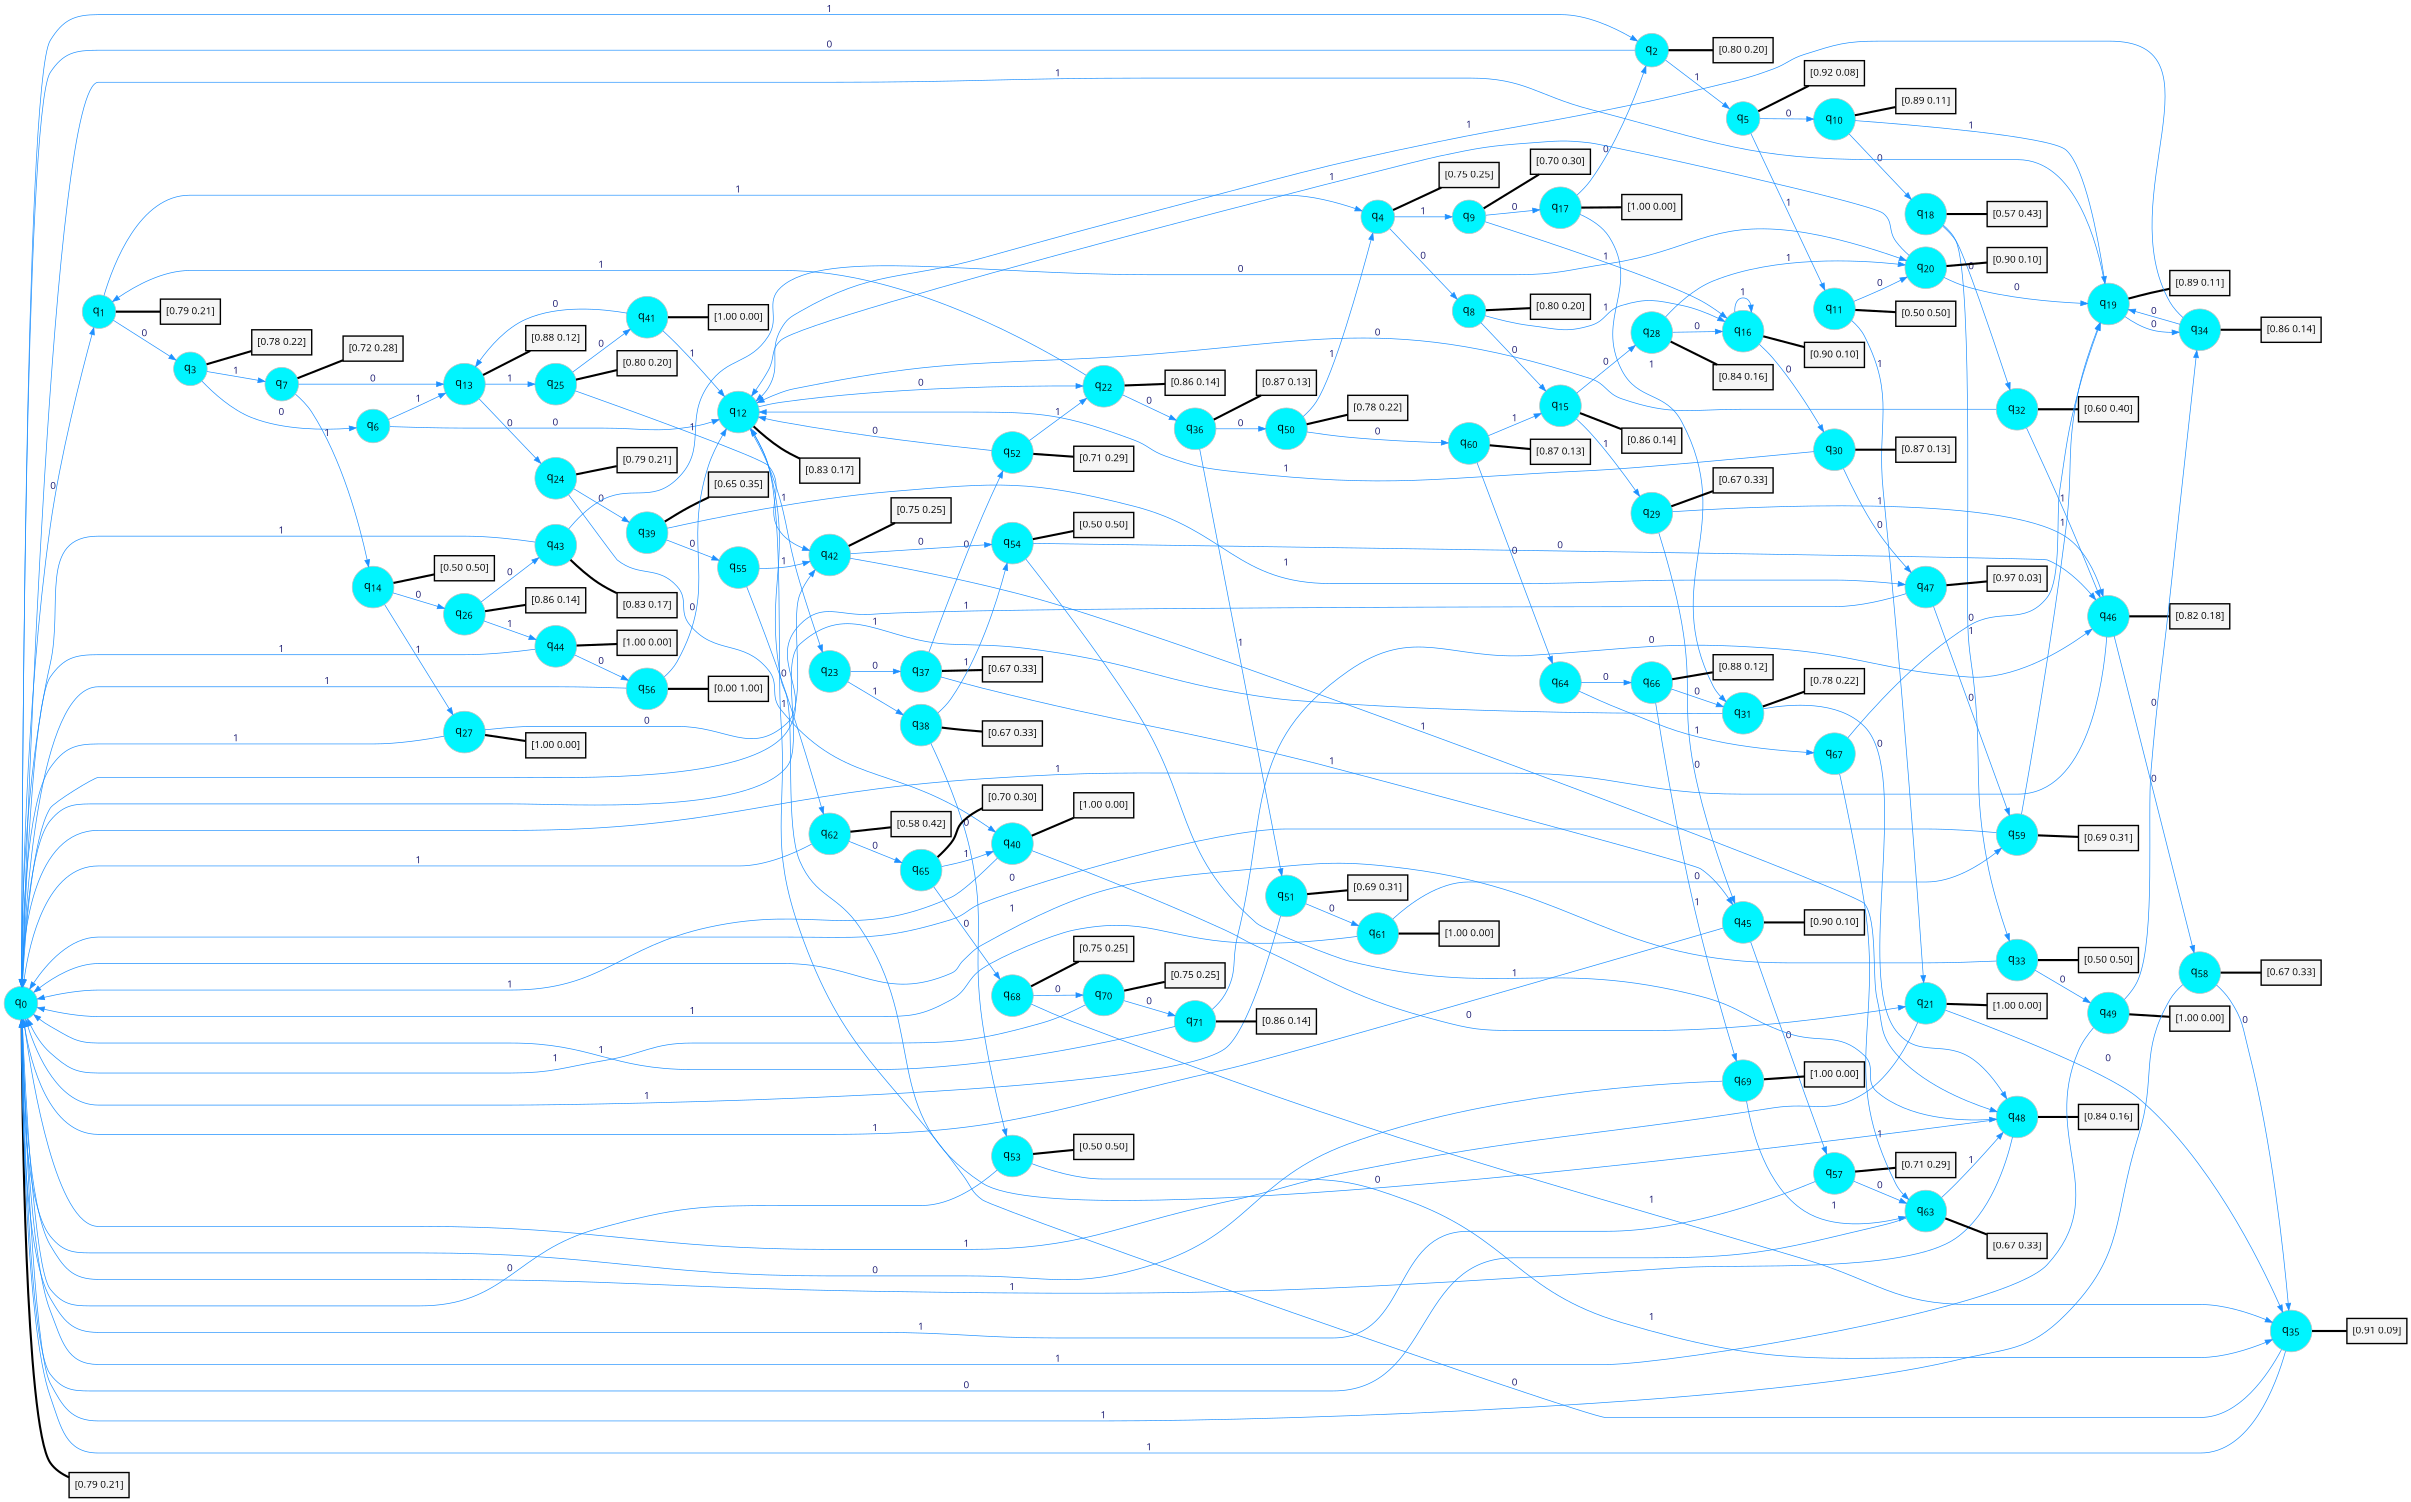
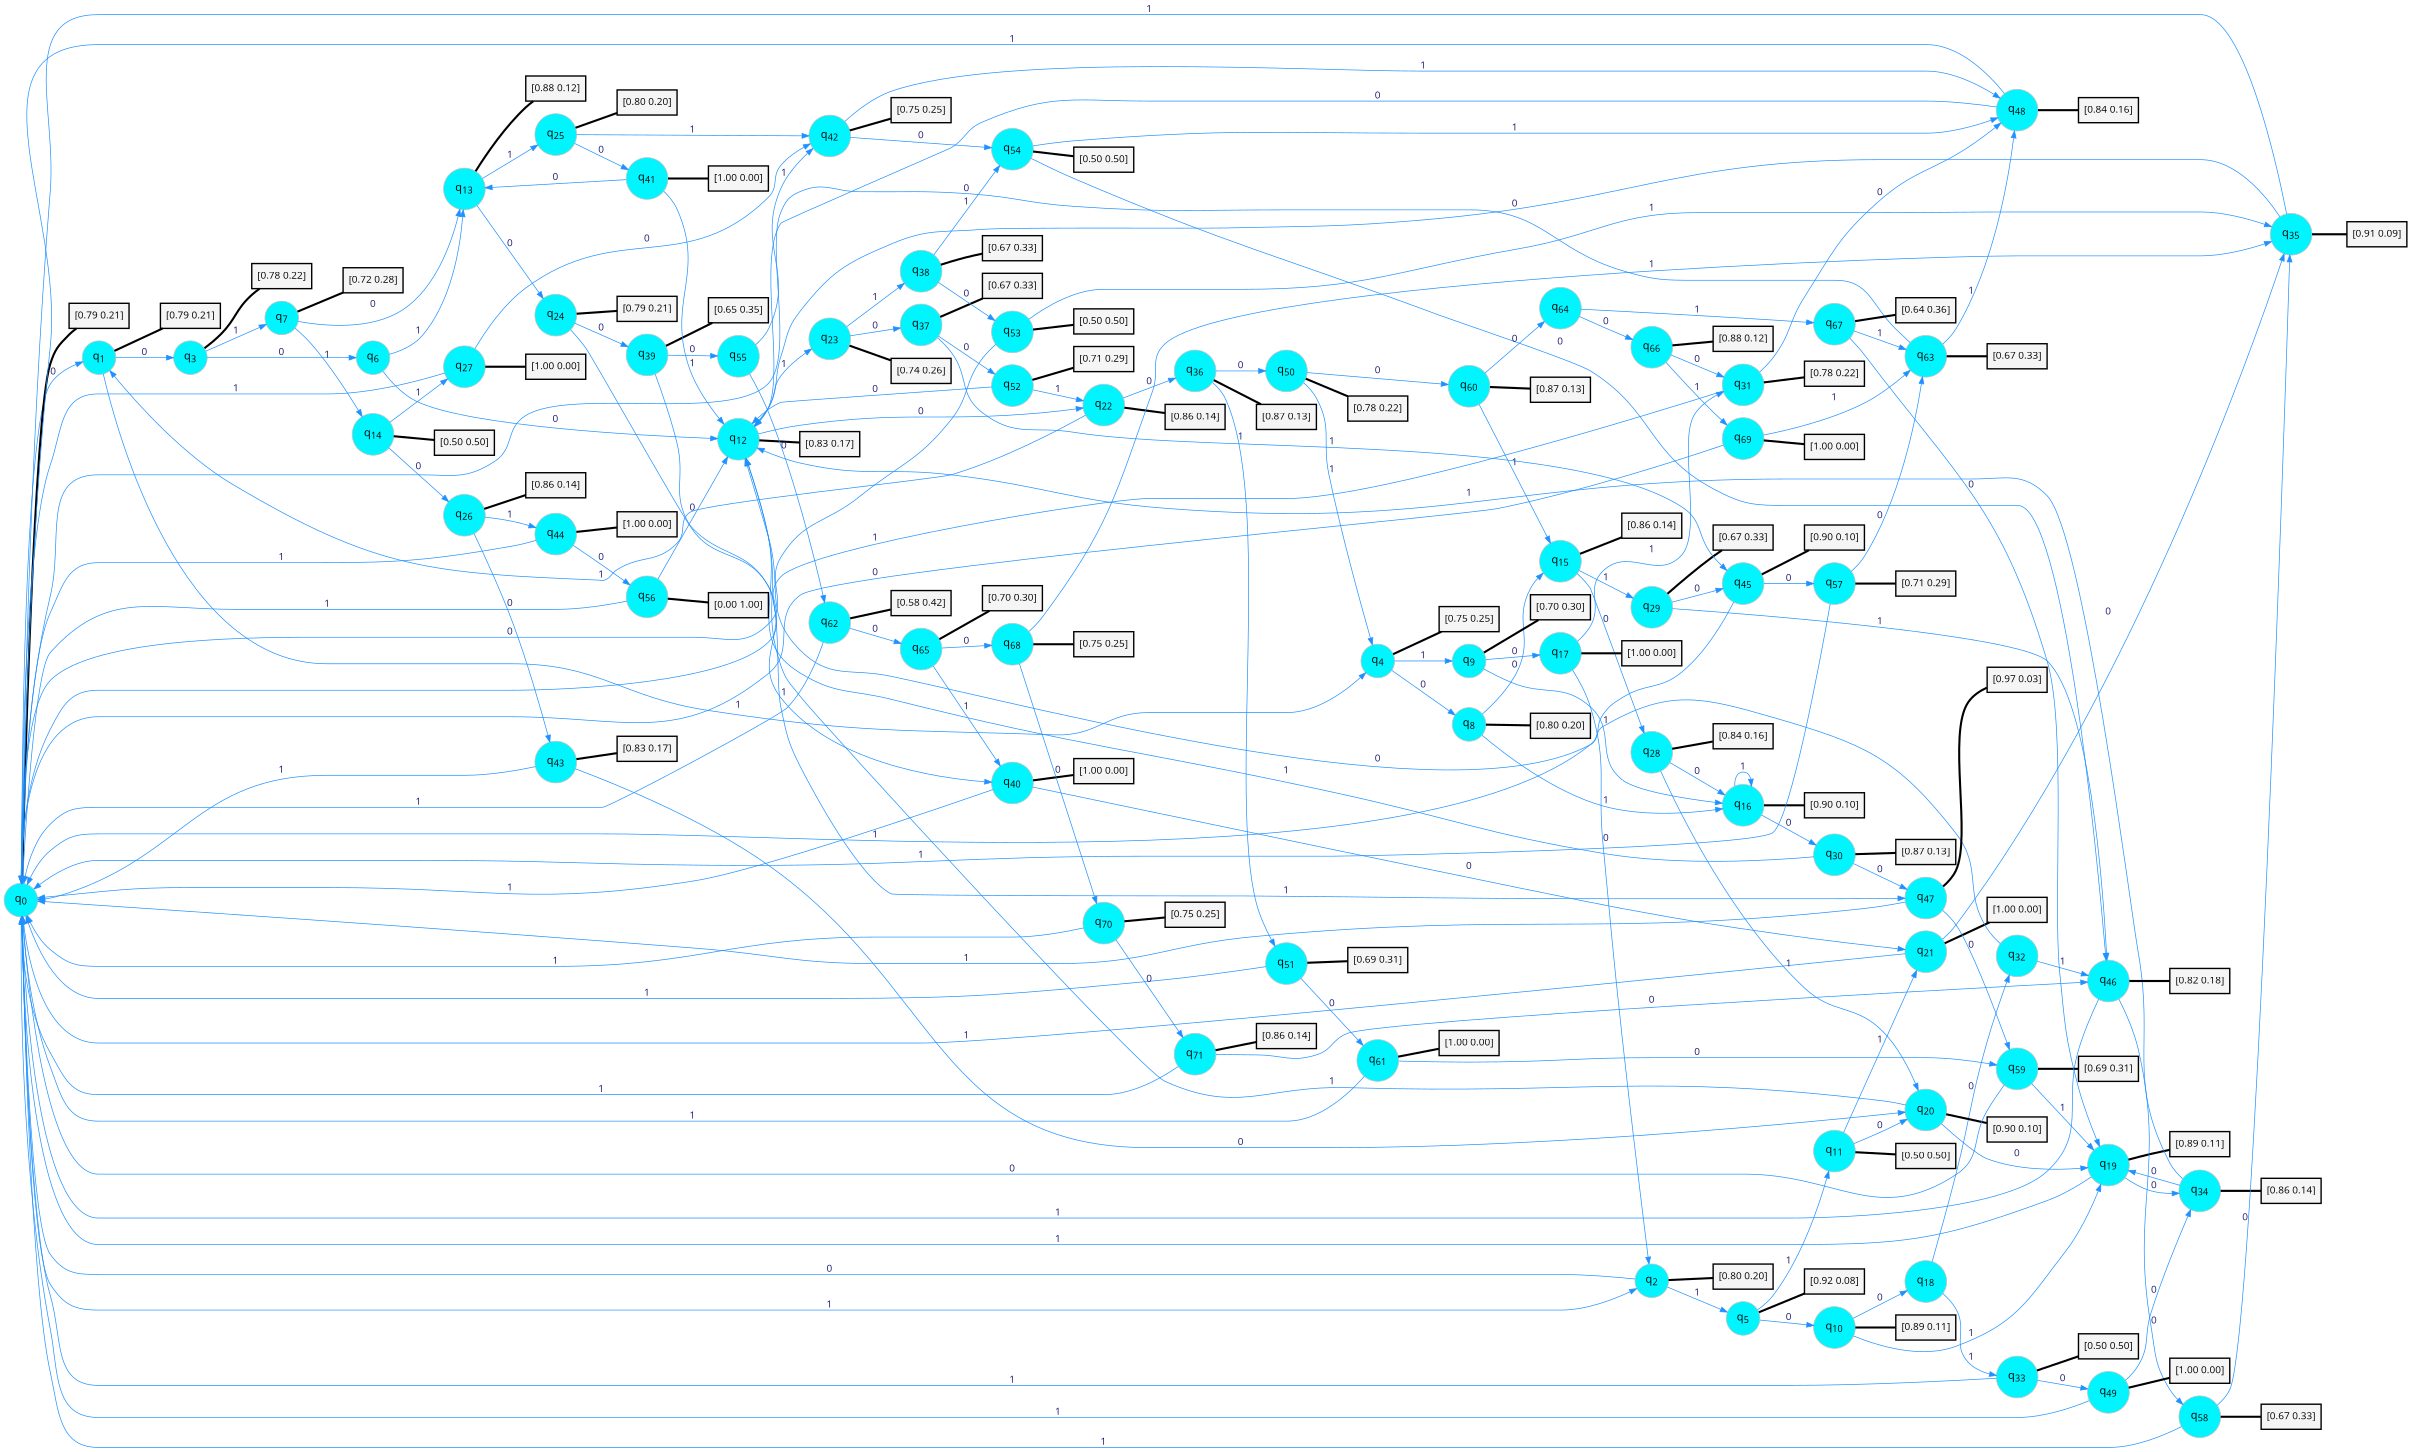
(2017, 214) -> none
none -> (1926, 310)
none -> (921, 371)
(2108, 409) -> none
